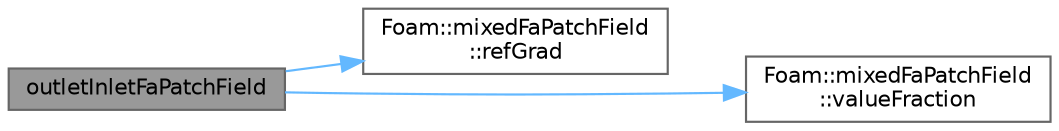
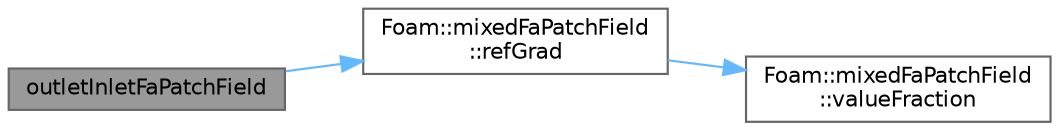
(504, 95) -> (696, 64)
